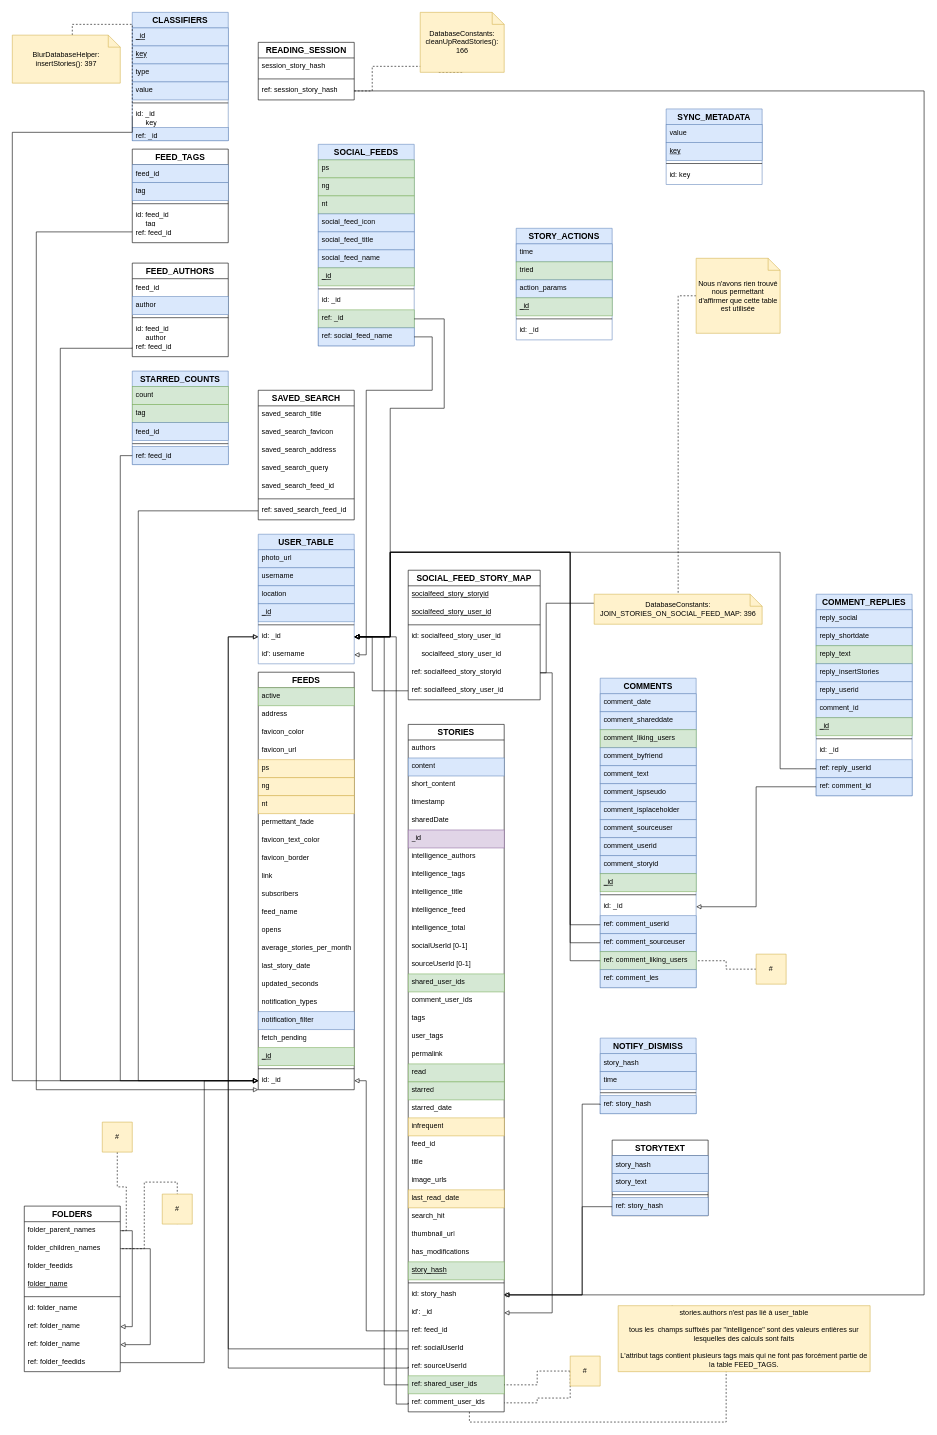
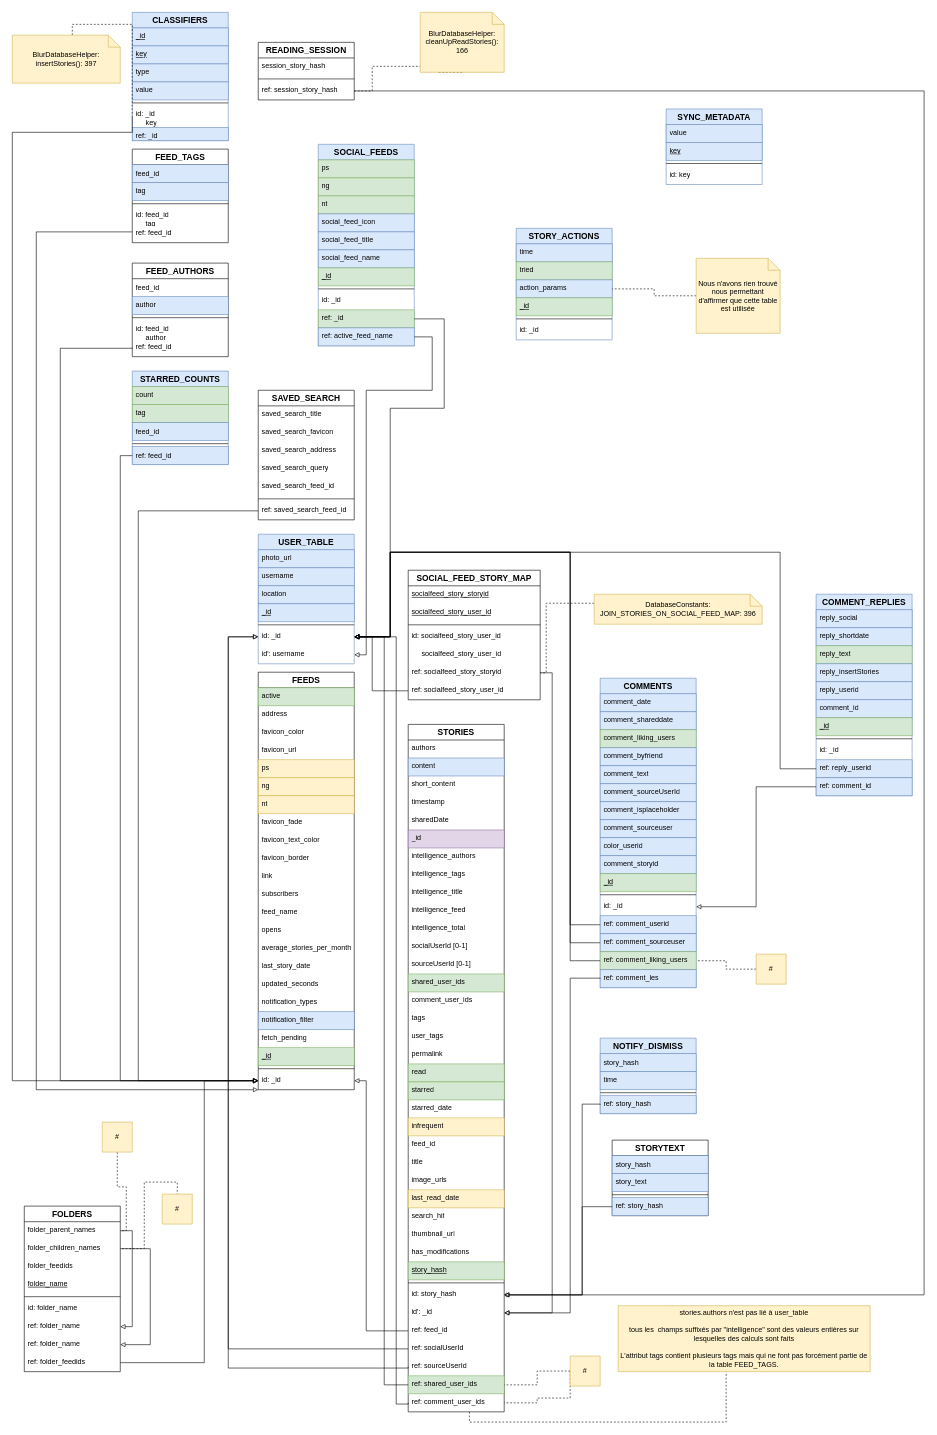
(462, 42) -> (462, 42)
(360, 336) -> (361, 336)
(678, 444) -> (650, 289)
(546, 612) -> (546, 612)
(635, 792) -> (644, 792)
(292, 822) -> (285, 822)
(631, 846) -> (626, 846)
none -> (570, 1140)
